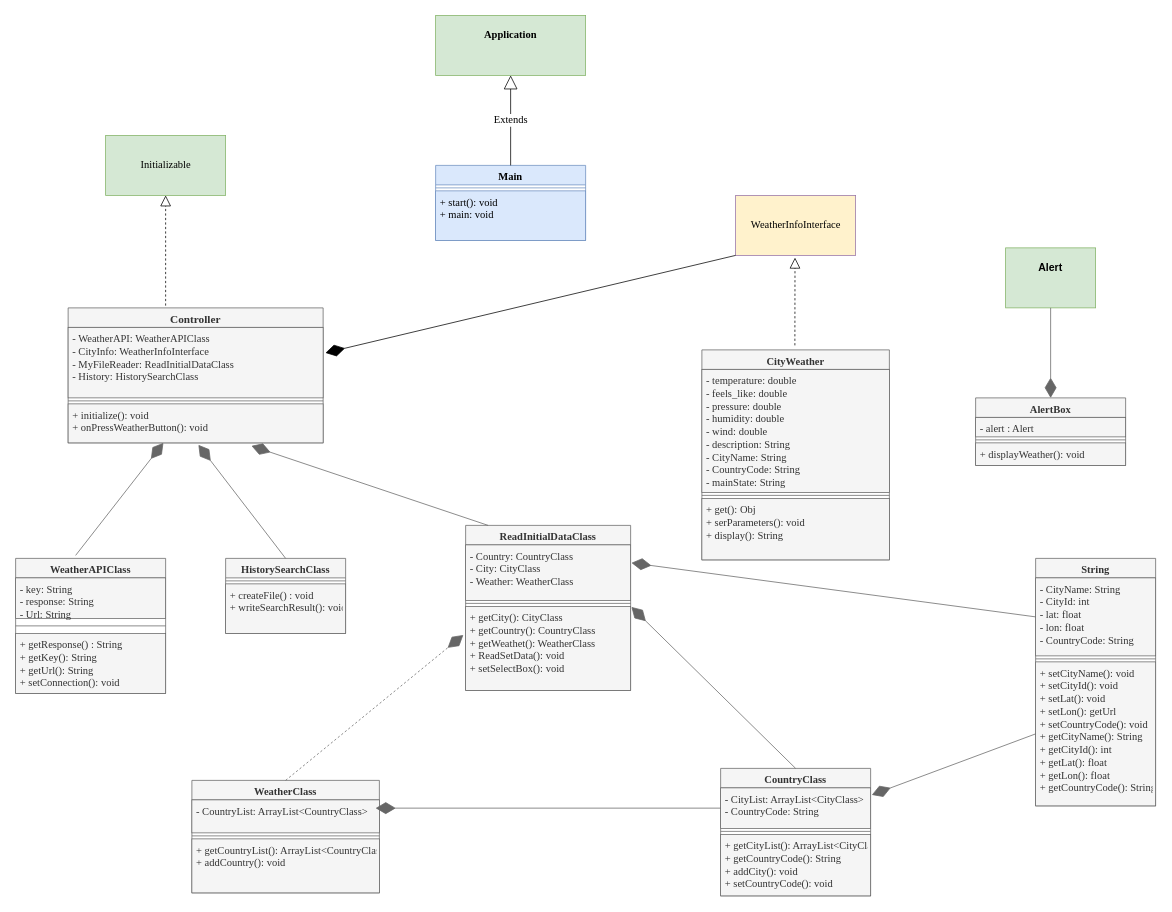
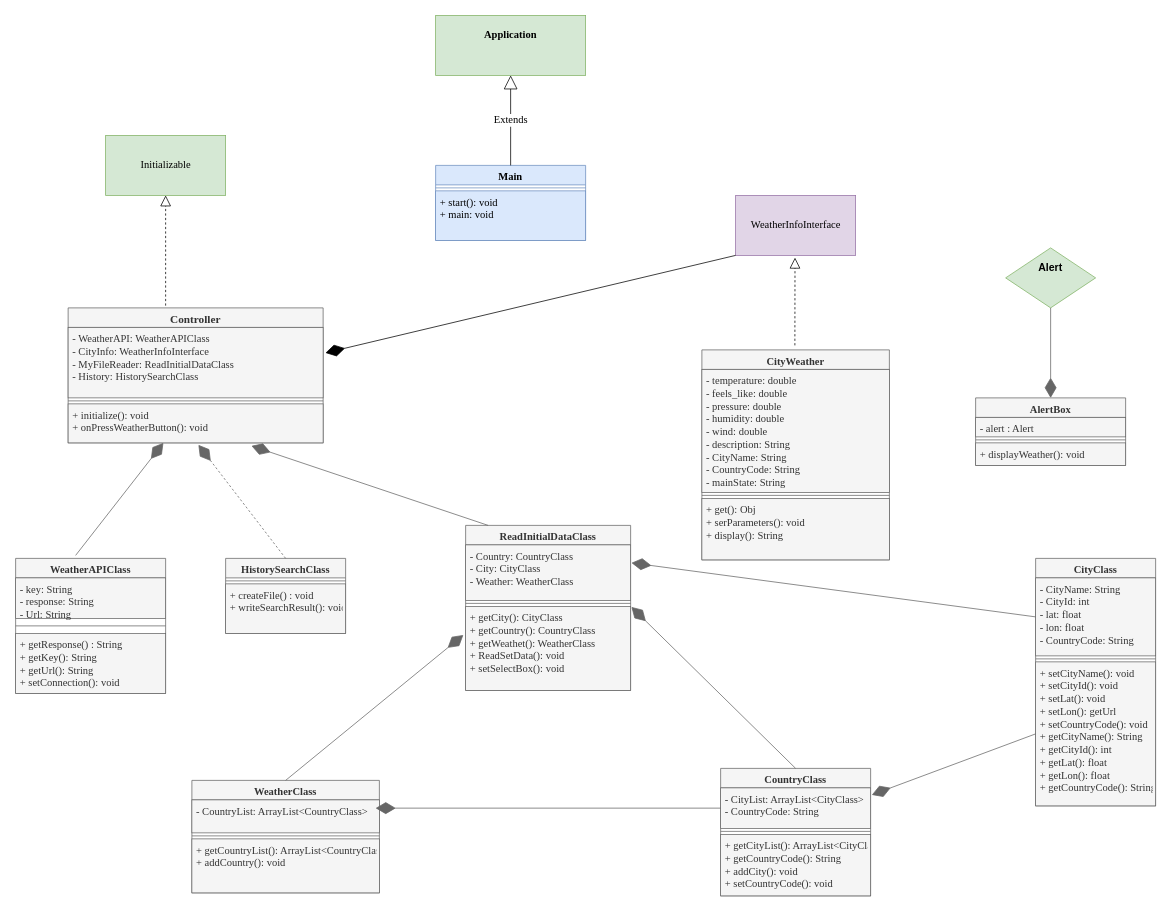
(795, 225) -> (795, 225)
(1050, 278) -> (1050, 278)
(247, 509) -> (247, 509)
(1095, 570) -> (1095, 570)
(367, 714) -> (367, 714)
